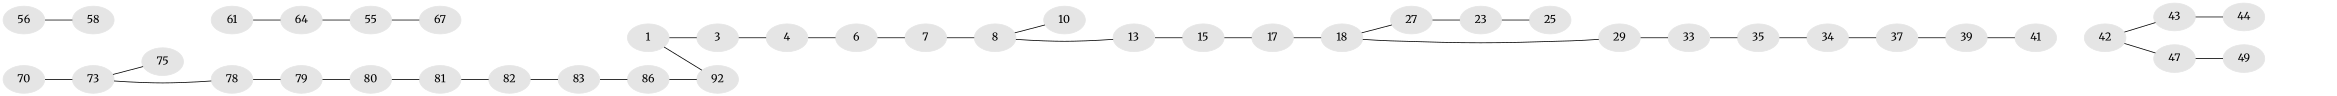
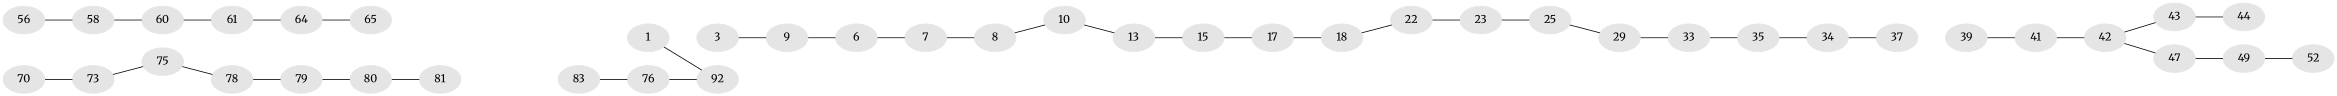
none -> (163, 20)
(371, 20) -> (371, 20)
(440, 20) -> none
(1411, 20) -> (1411, 20)
(683, 38) -> none
(787, 38) -> (787, 38)
(1932, 38) -> none
none -> (2071, 38)
(1065, 41) -> (1099, 29)
(1481, 43) -> (1585, 29)
none -> (2313, 59)
(510, 79) -> none
(648, 79) -> (648, 79)
(163, 83) -> (197, 71)
